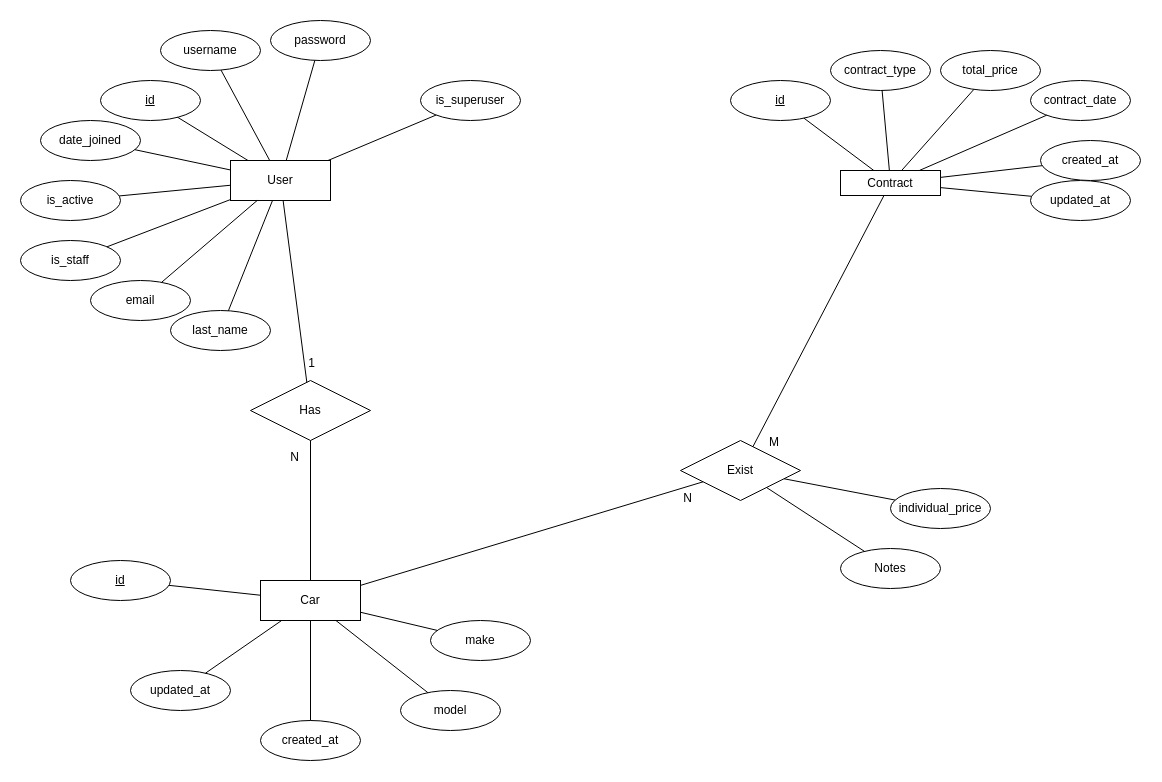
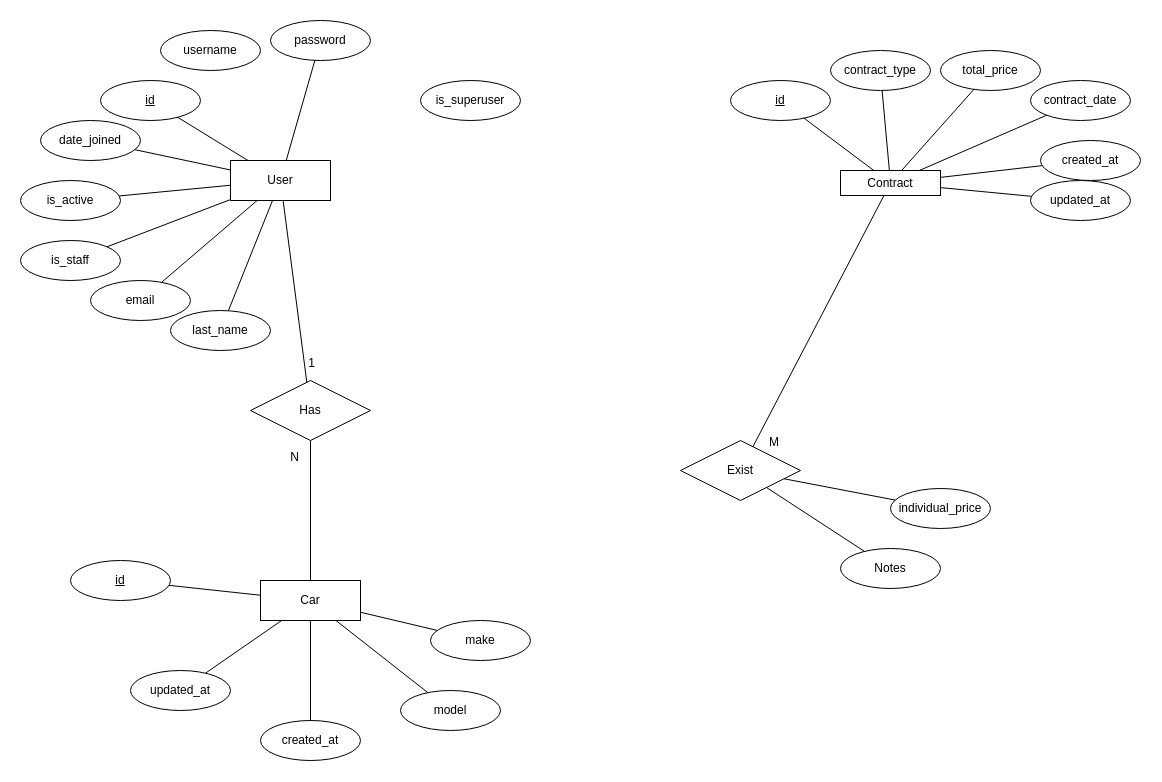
(245, 115) -> none
(383, 138) -> none
(531, 534) -> none
